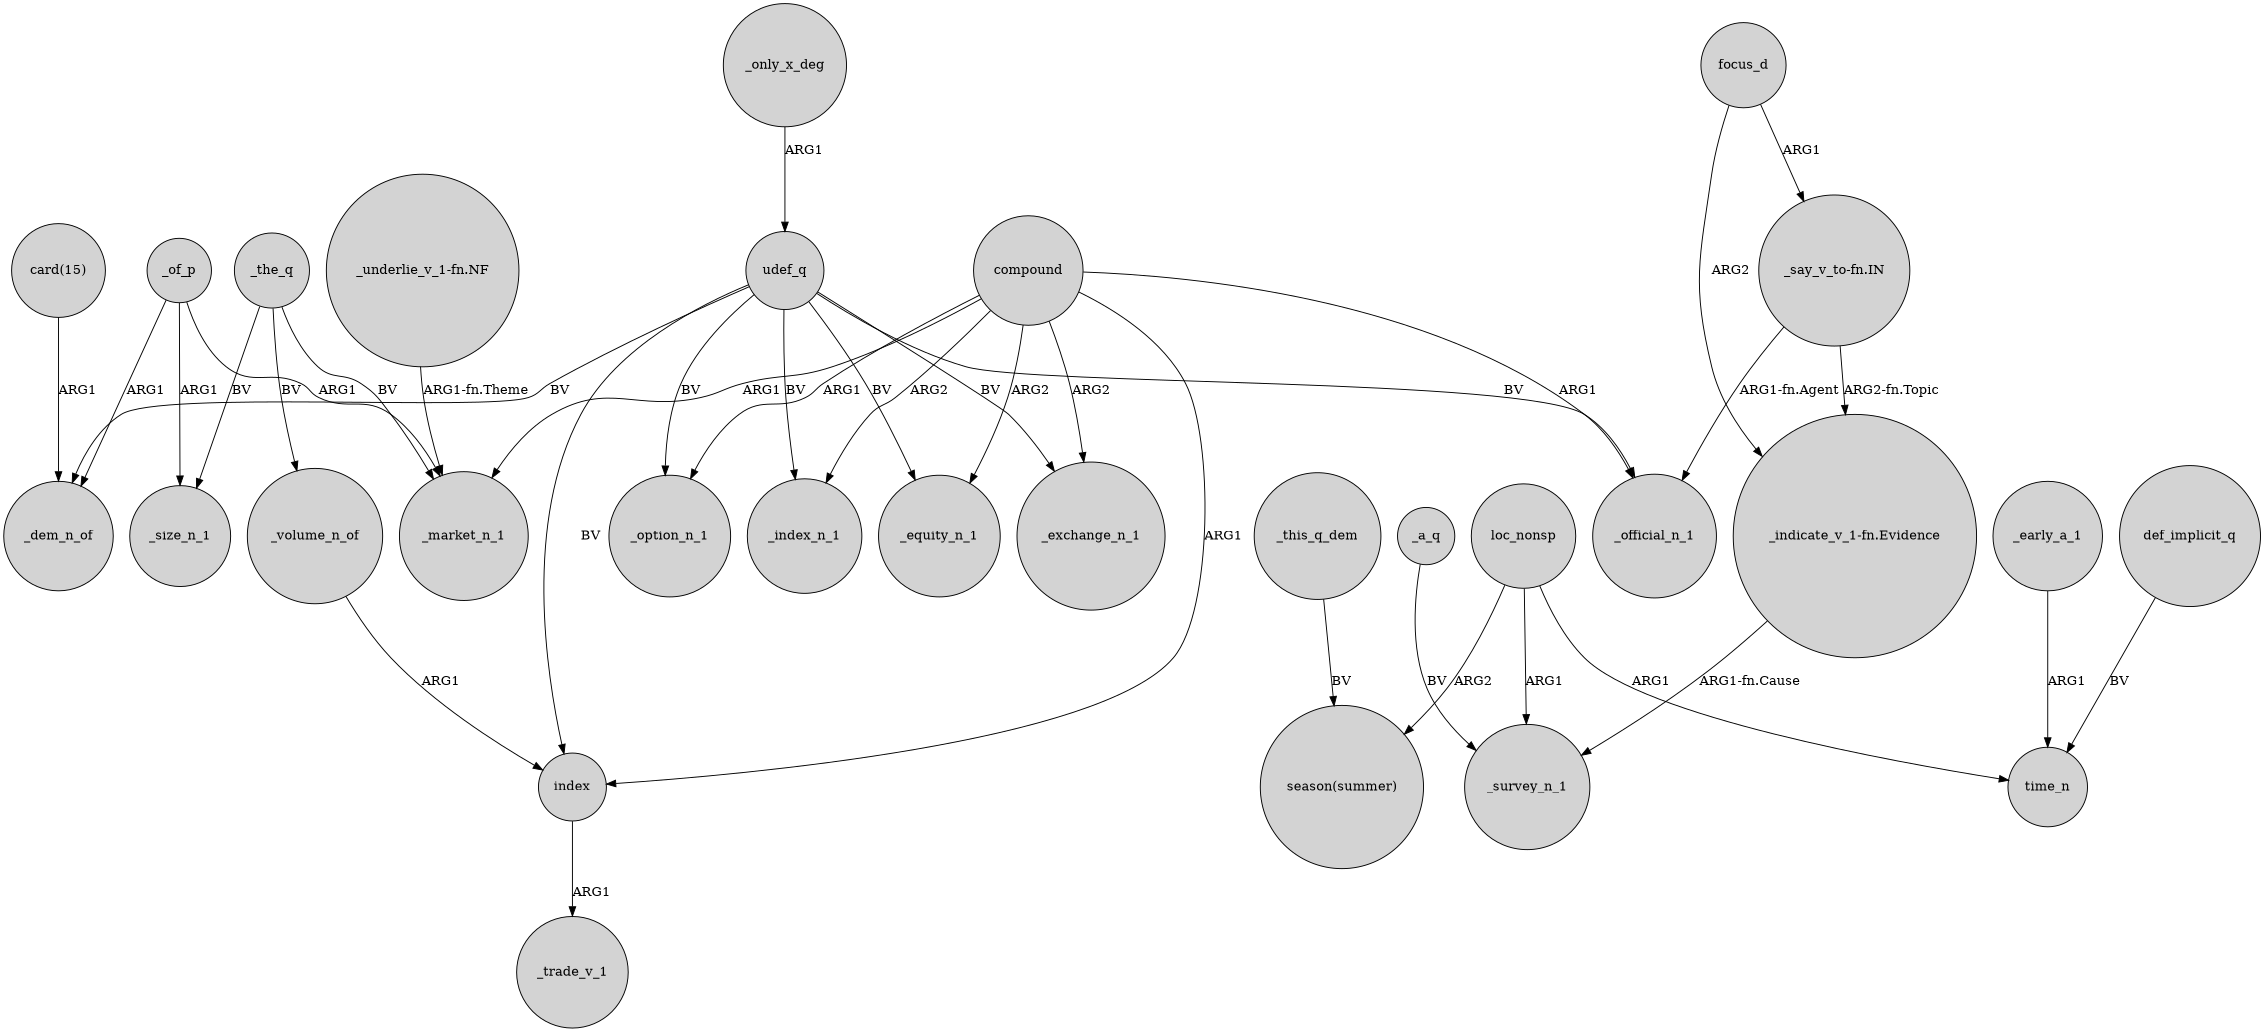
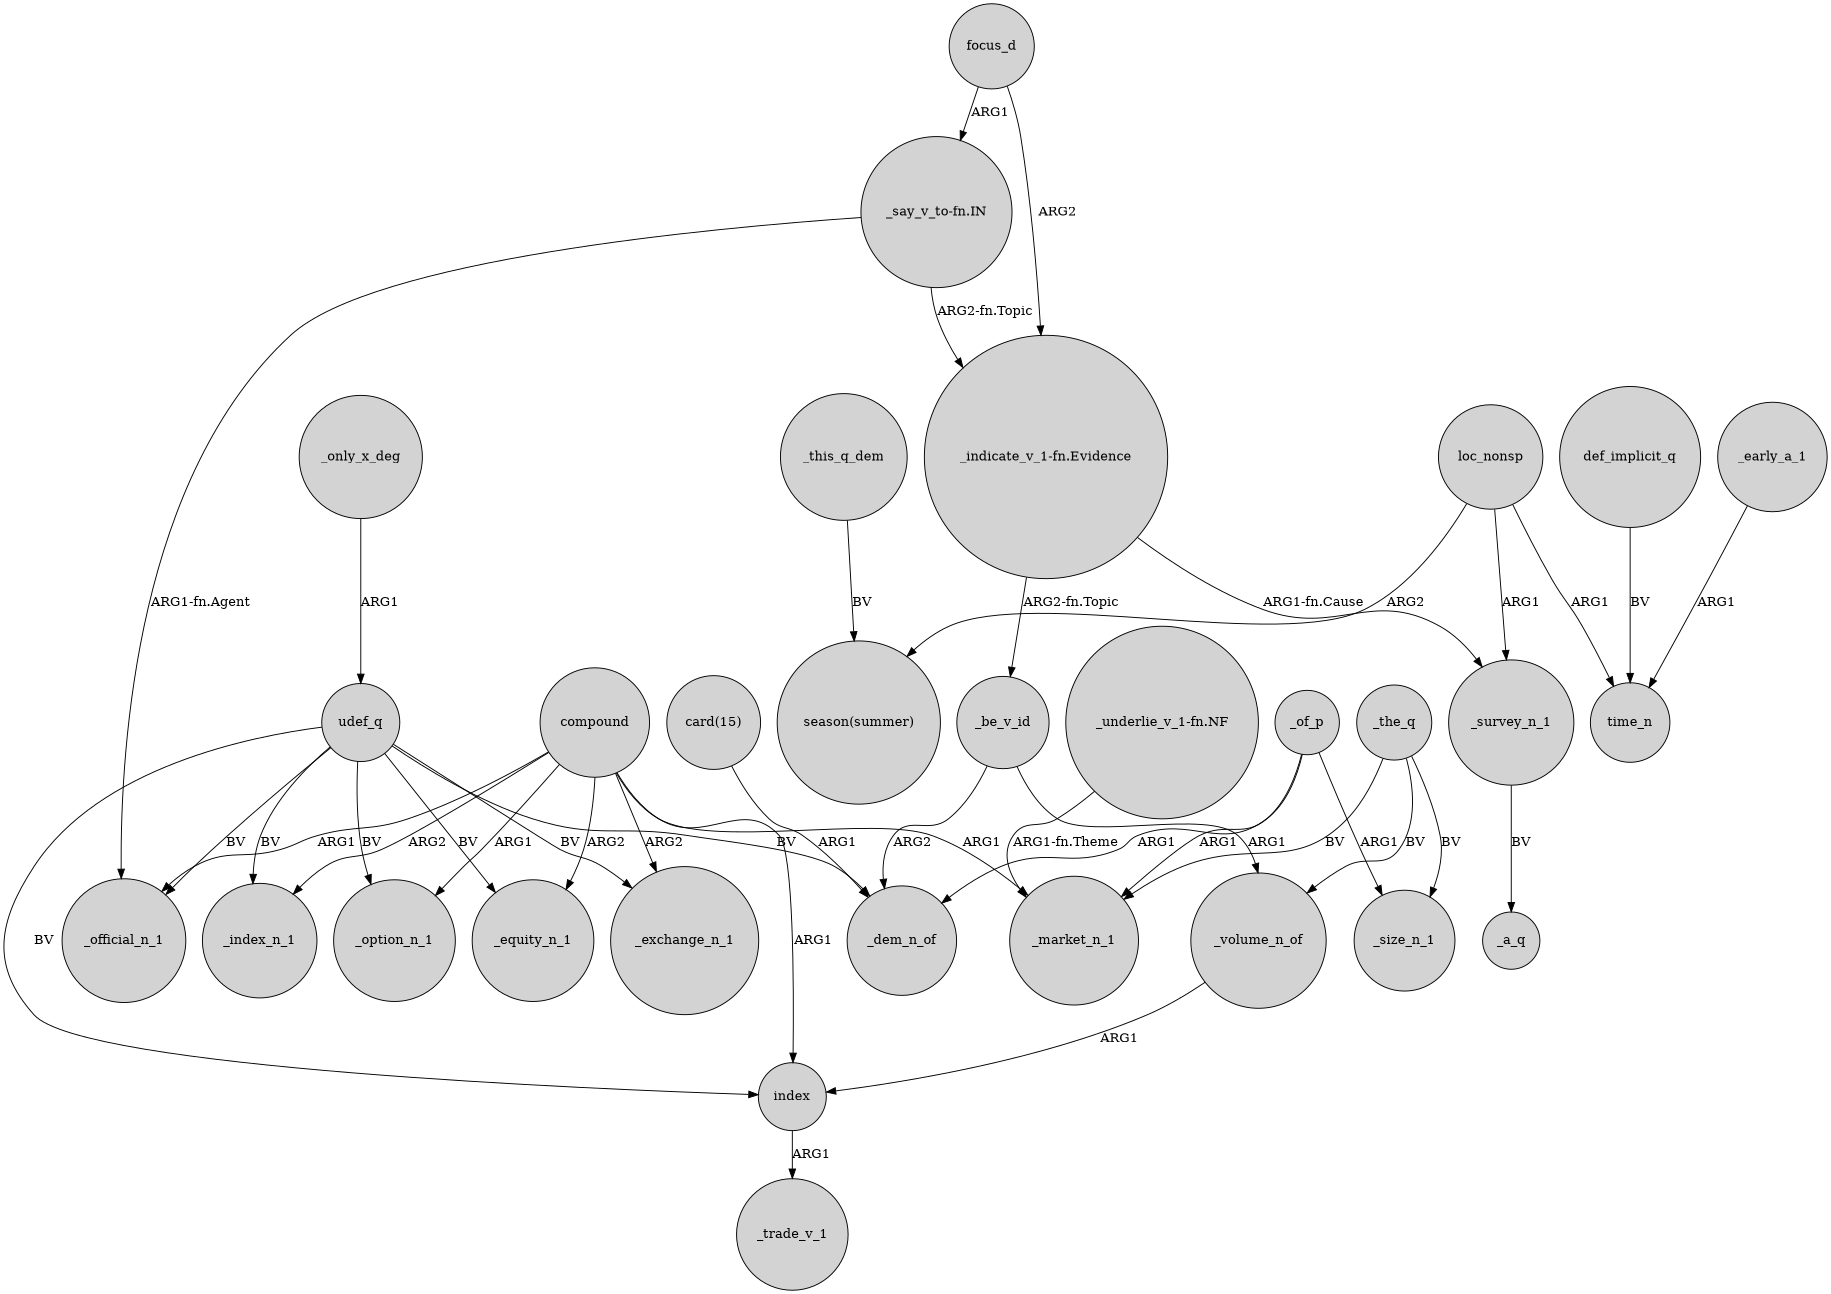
(1419, 662) -> (1511, 844)
none -> (1003, 723)
